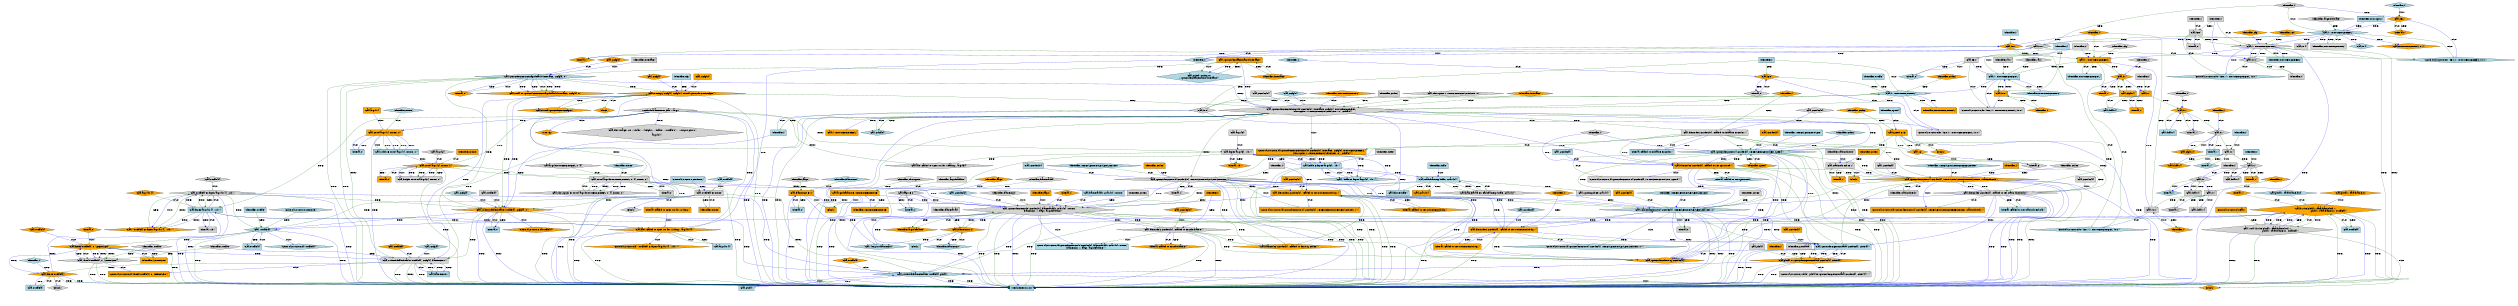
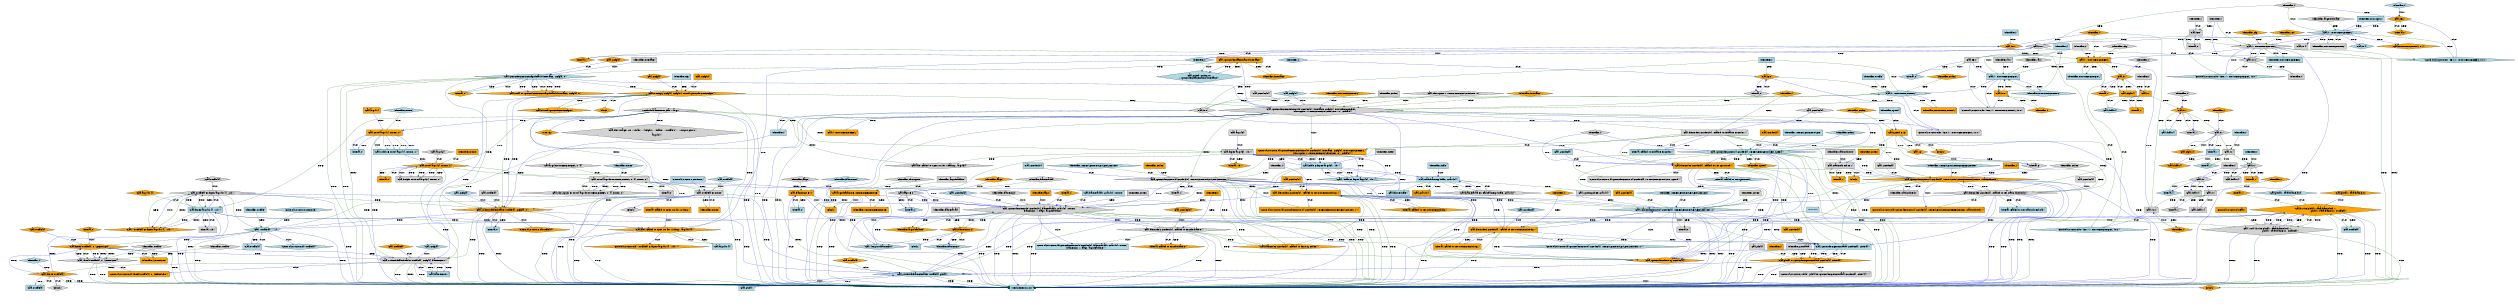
(877, 133) -> none
none -> (1813, 210)
(792, 247) -> (792, 247)
(1704, 254) -> (1704, 254)
(1800, 254) -> (1800, 254)
